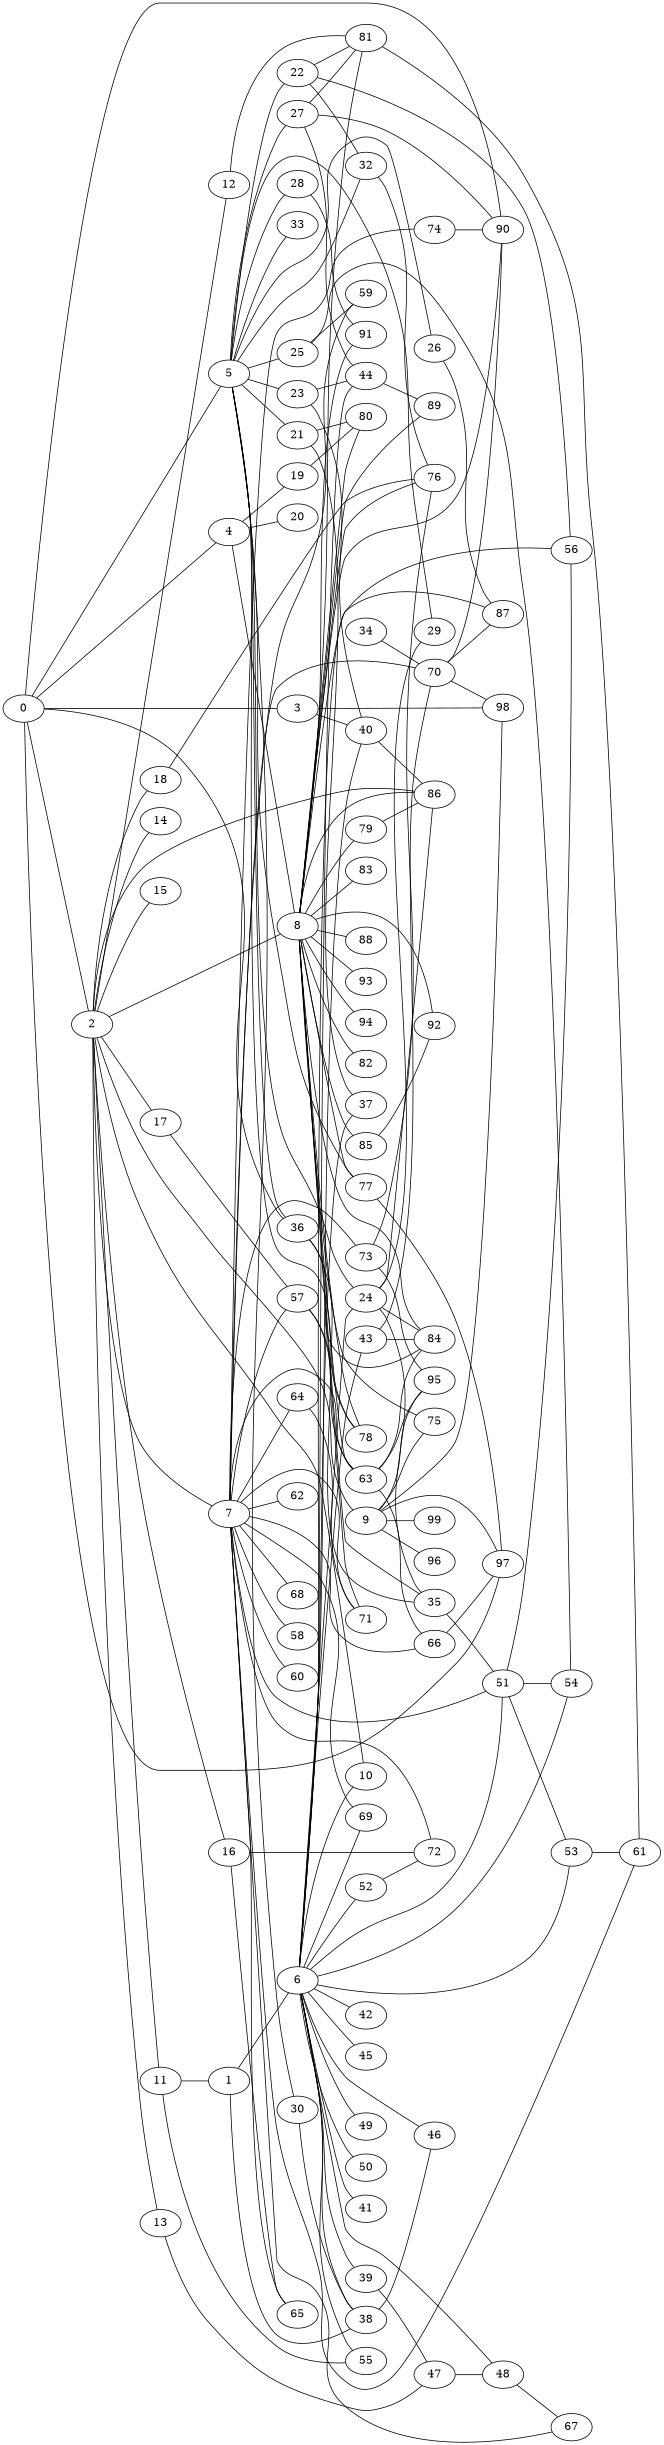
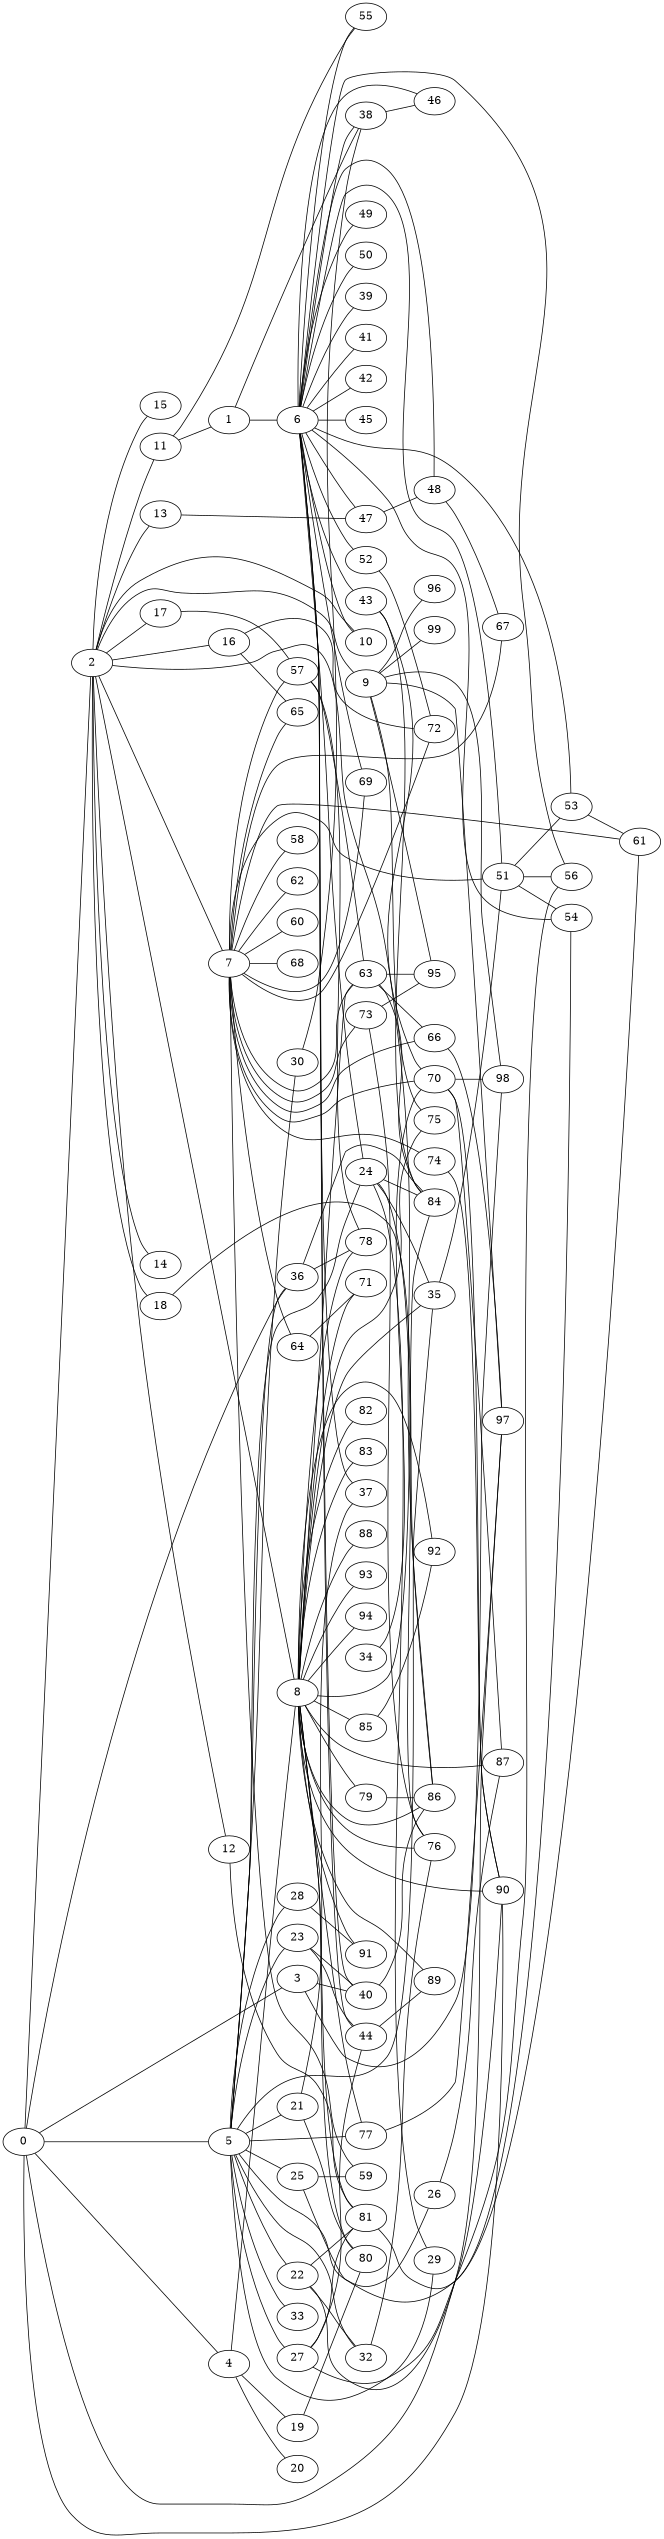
(306, 1470) -> none
(405, 2325) -> (333, 476)
